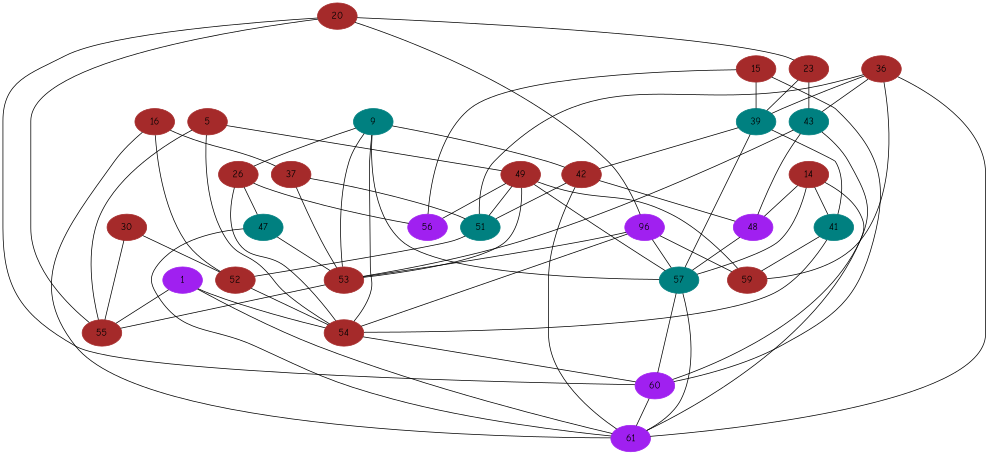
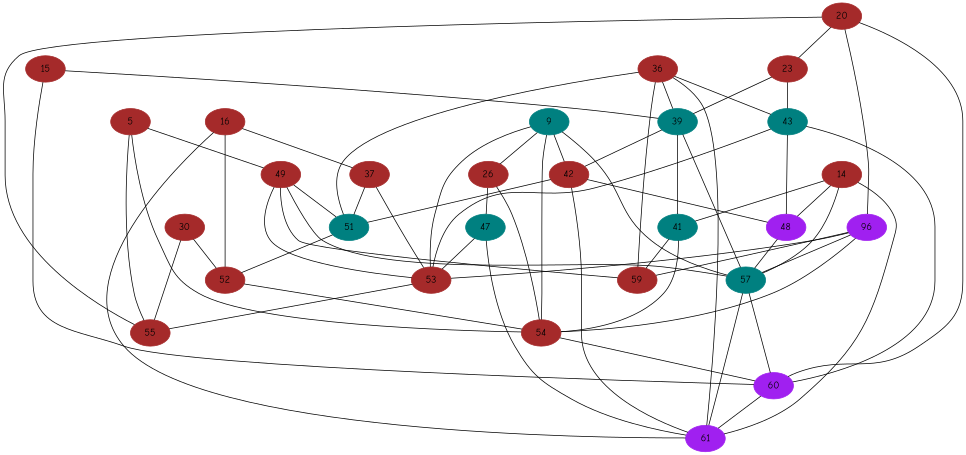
(428, 227) -> none
(183, 280) -> none
